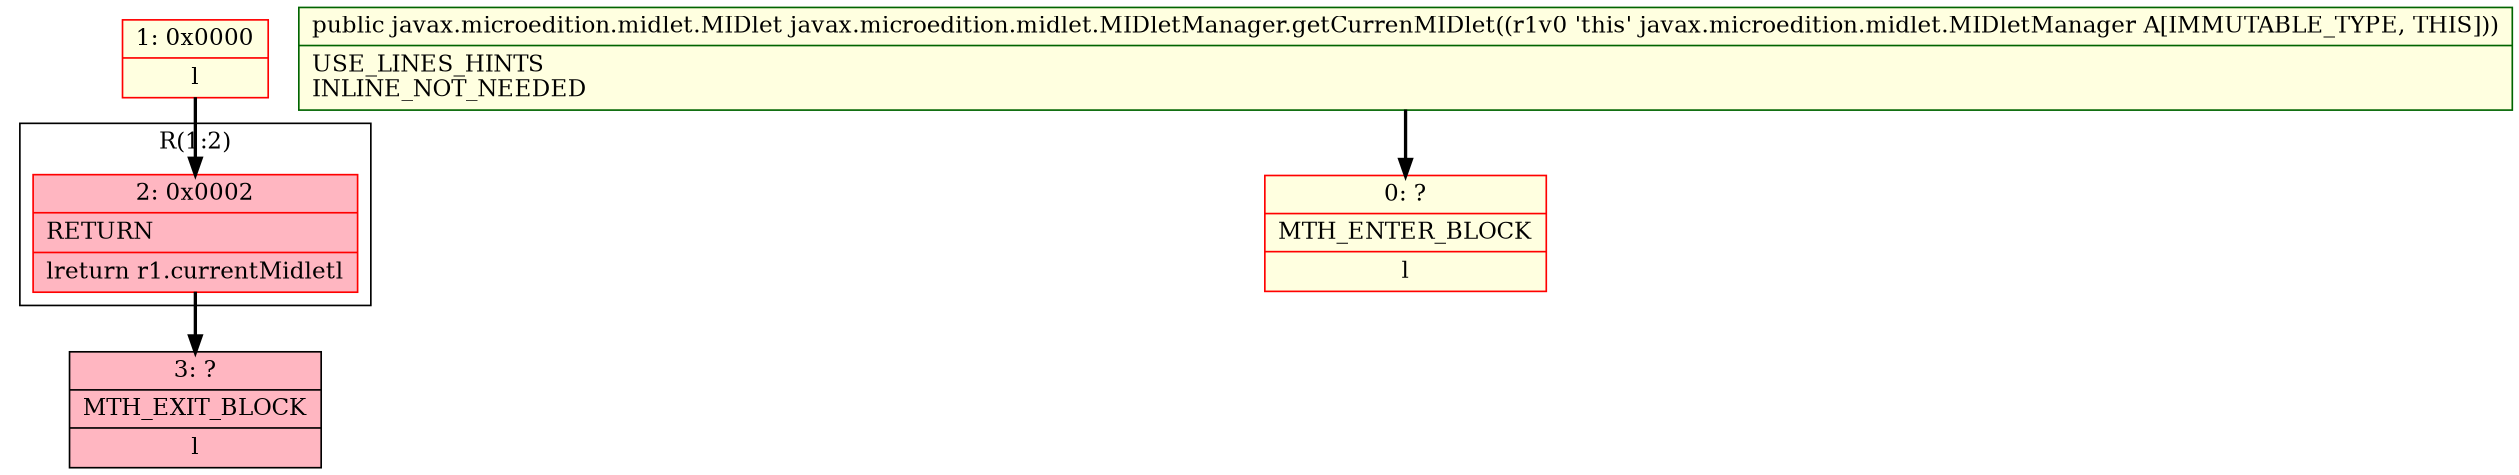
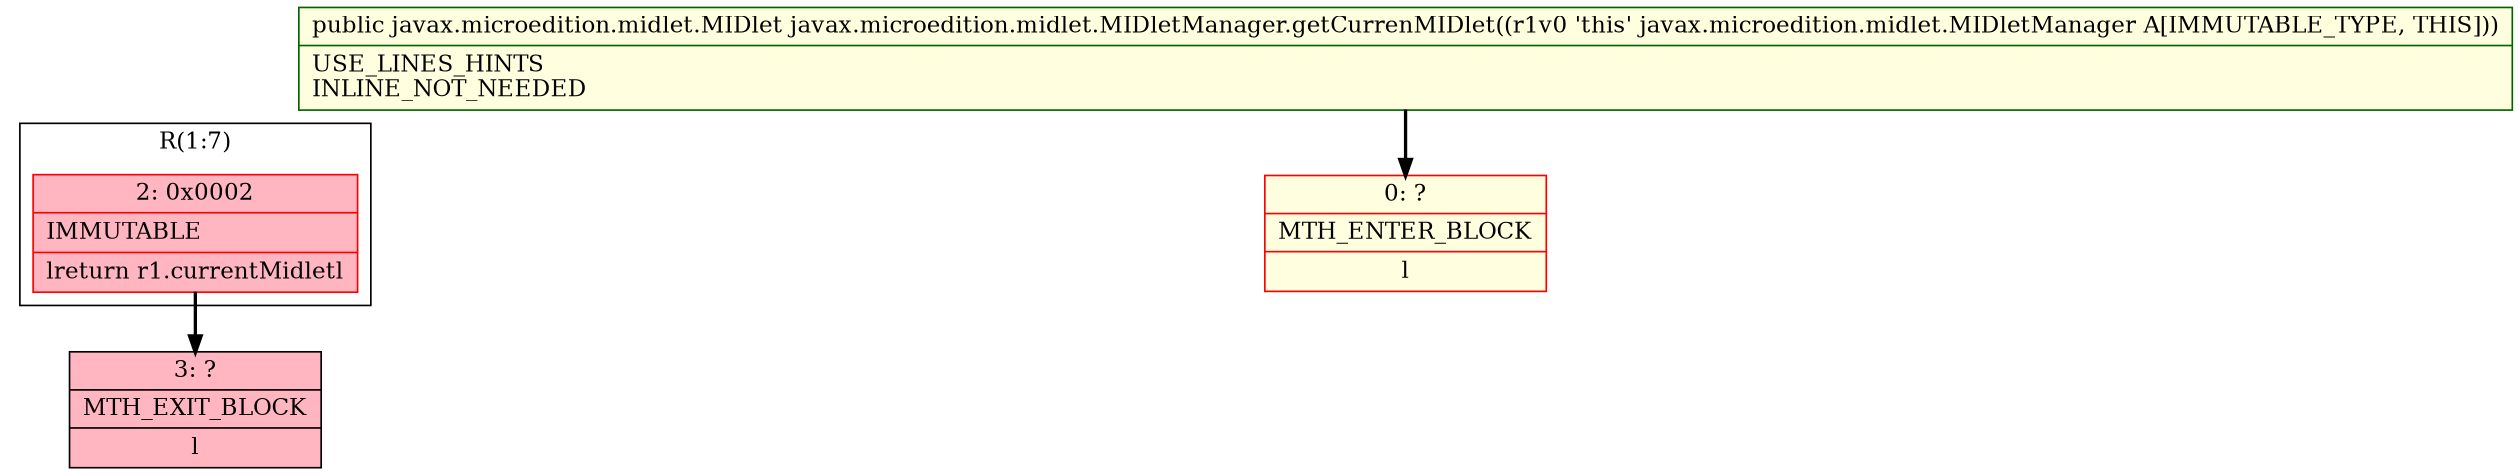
(195, 59) -> none
(195, 142) -> (195, 142)
(100, 232) -> (124, 232)
